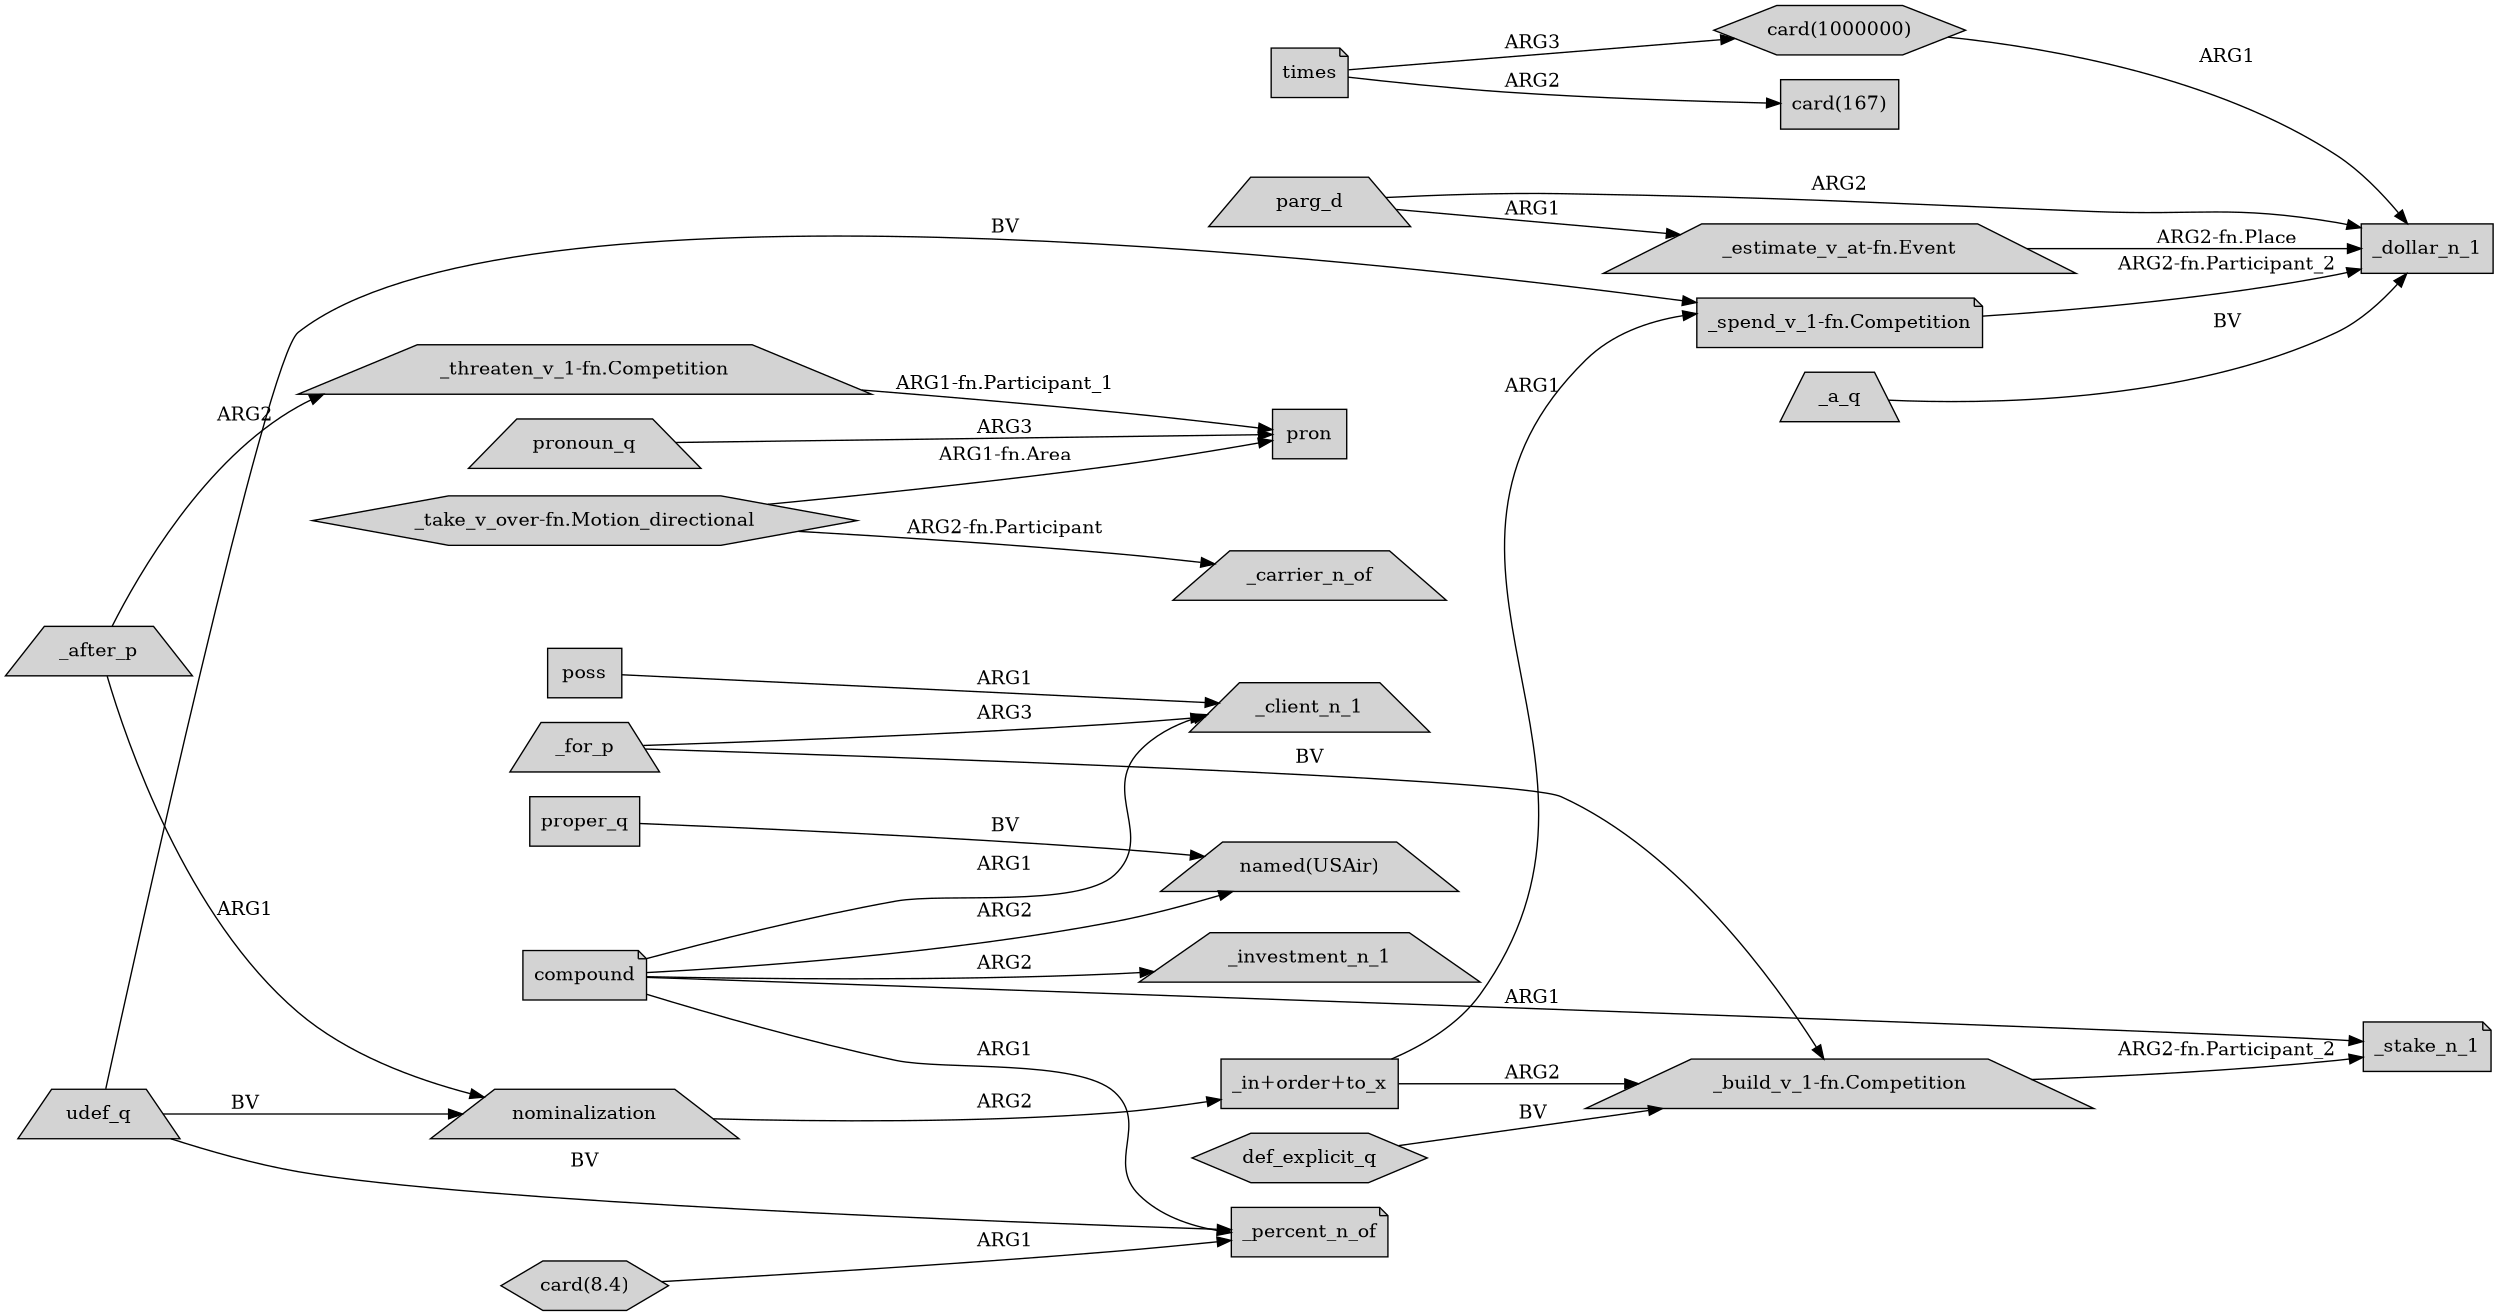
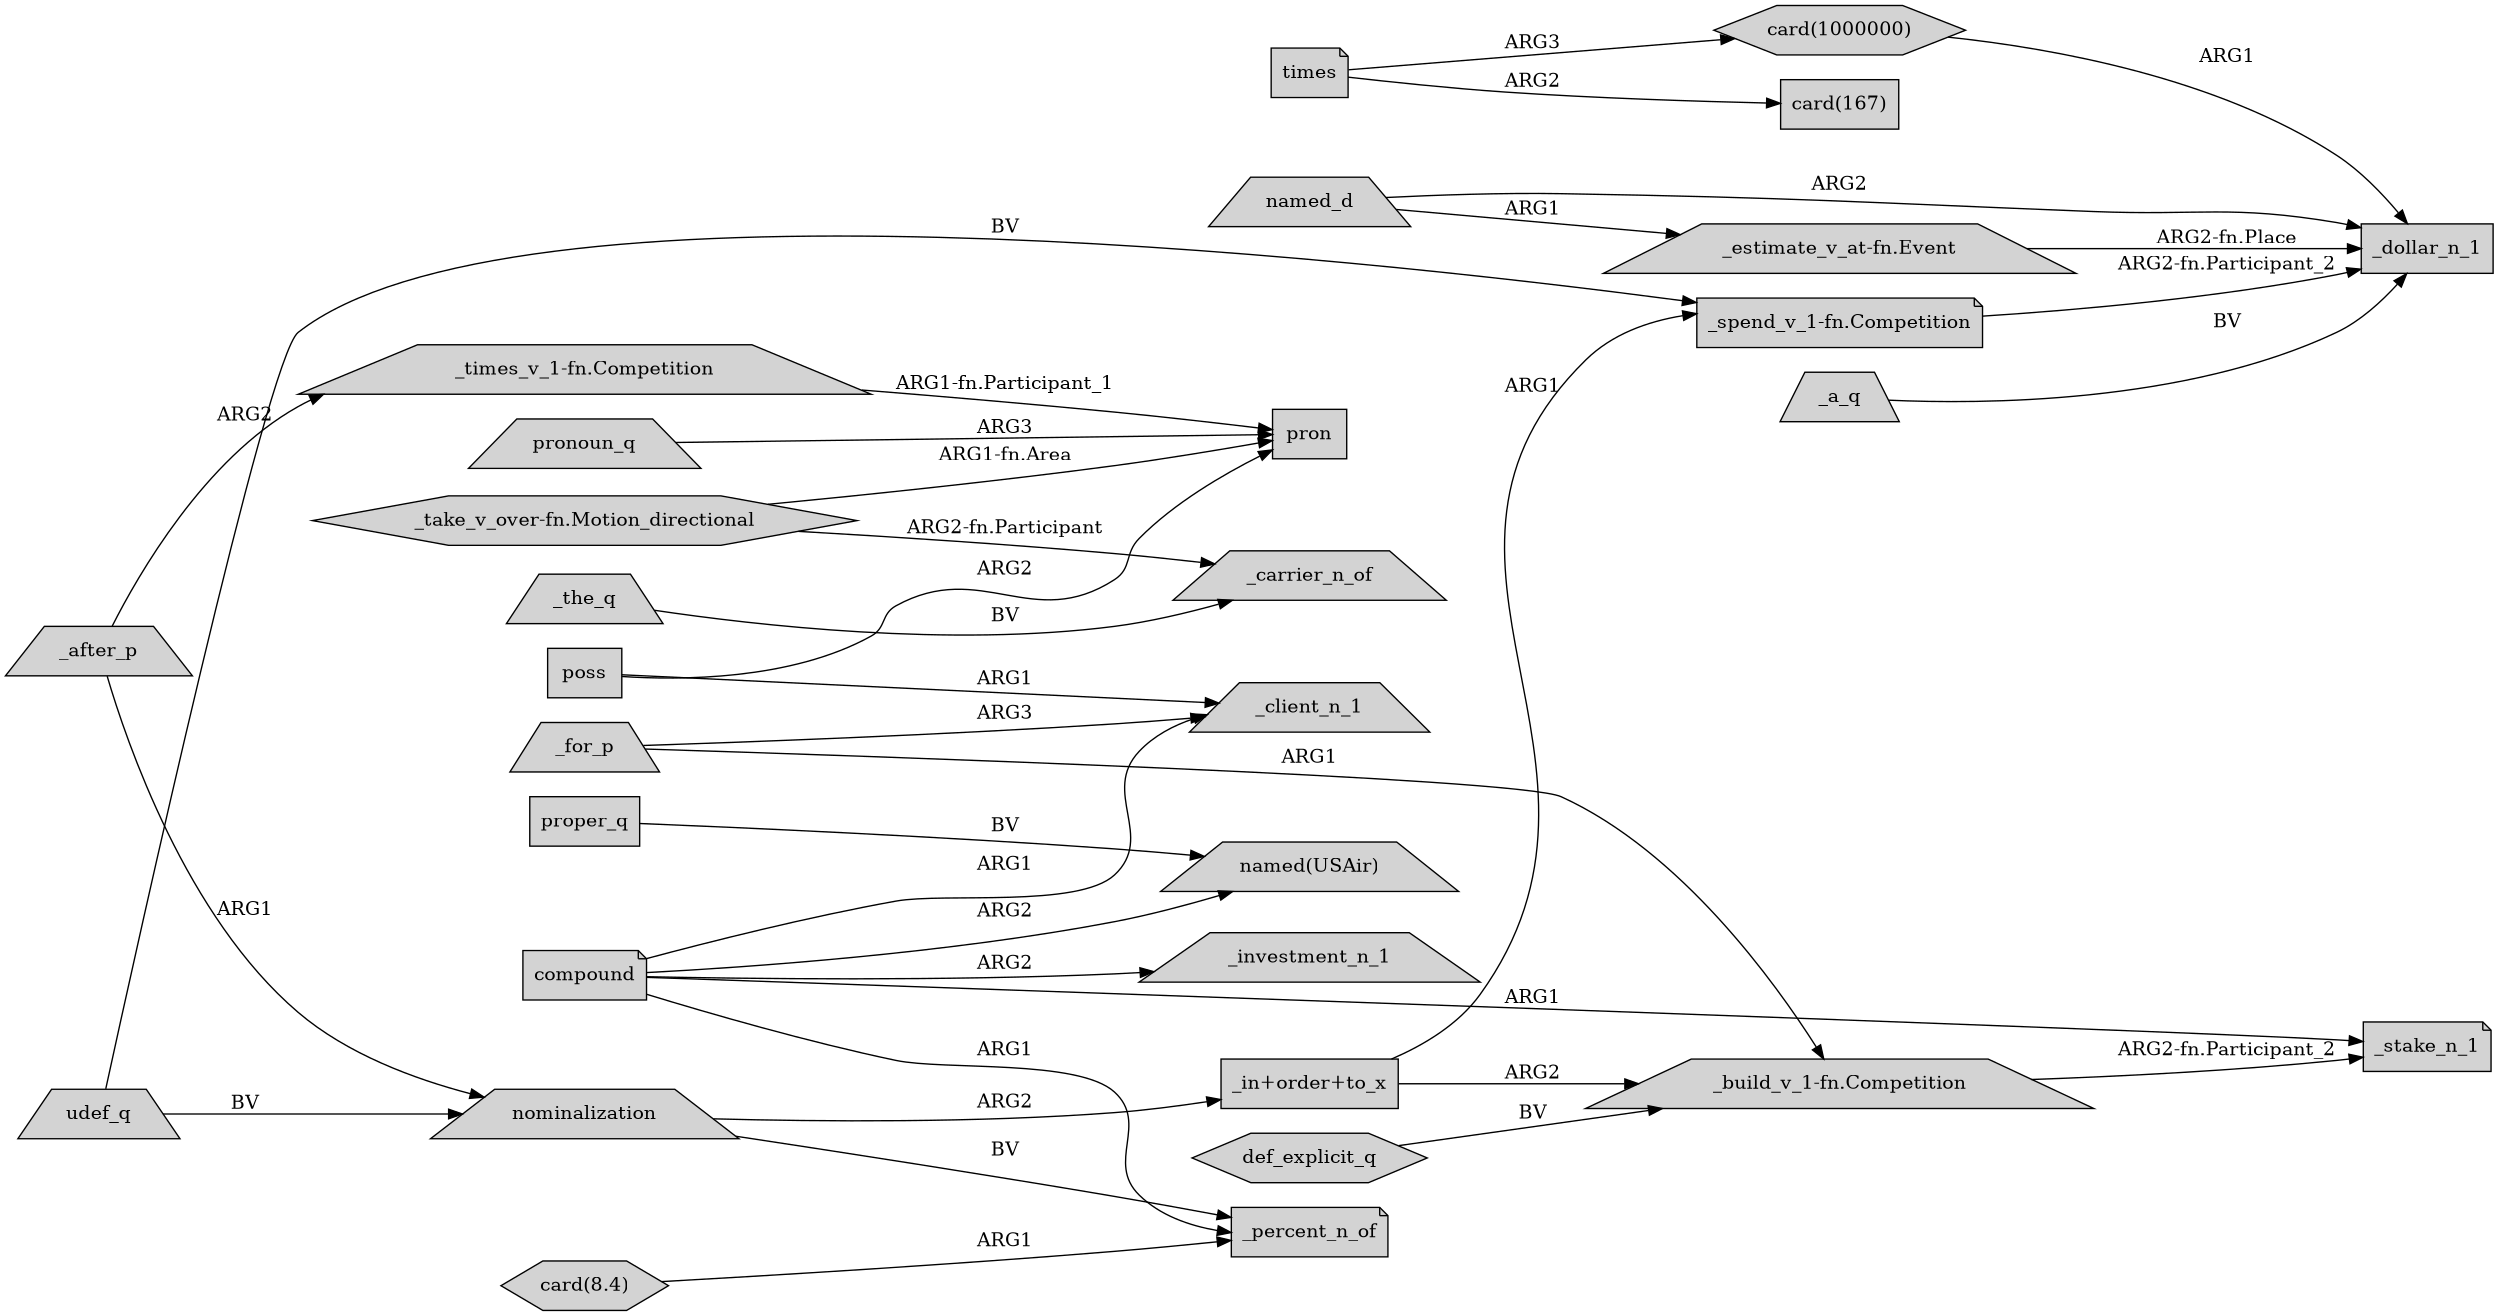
(1310, 202) -> (1310, 202)
(585, 370) -> (585, 370)
none -> (956, 589)
none -> (585, 599)
(1310, 758) -> (1310, 758)
(691, 1206) -> (977, 1174)
